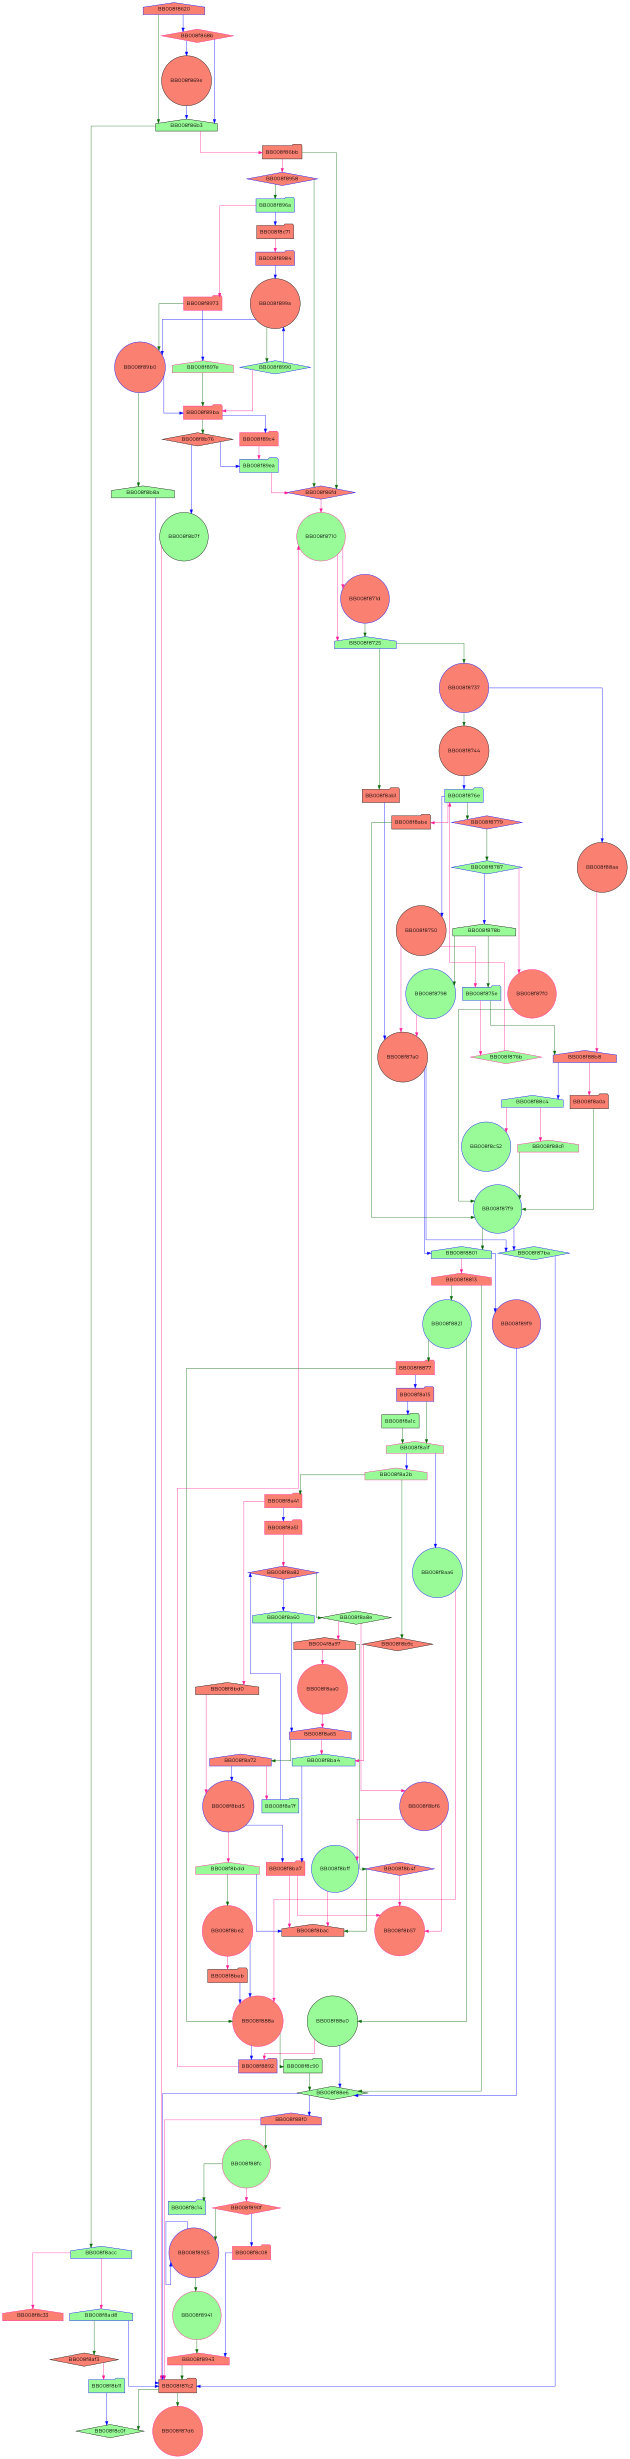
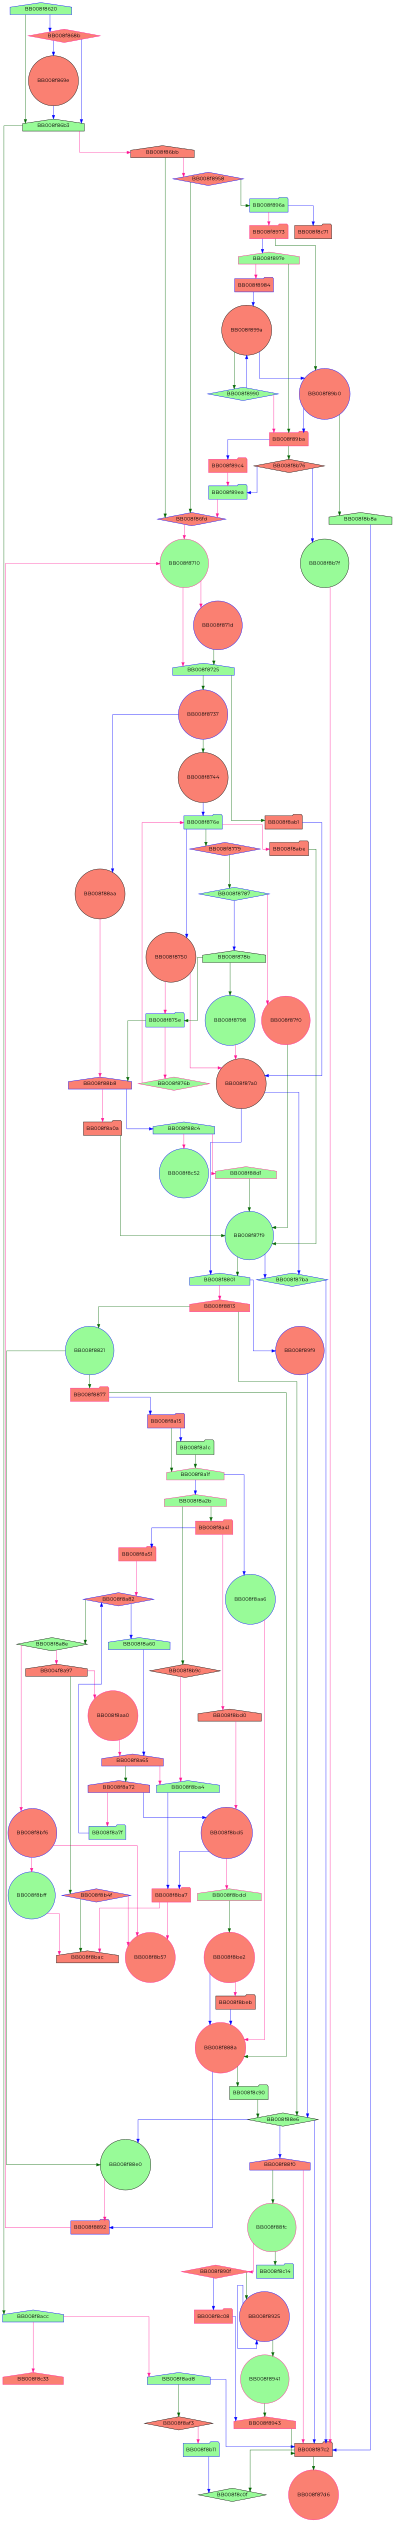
(174, 9) -> (41, 9)
(282, 152) -> (162, 152)
(275, 243) -> (256, 269)
(256, 1914) -> none
(340, 2065) -> (184, 2120)
